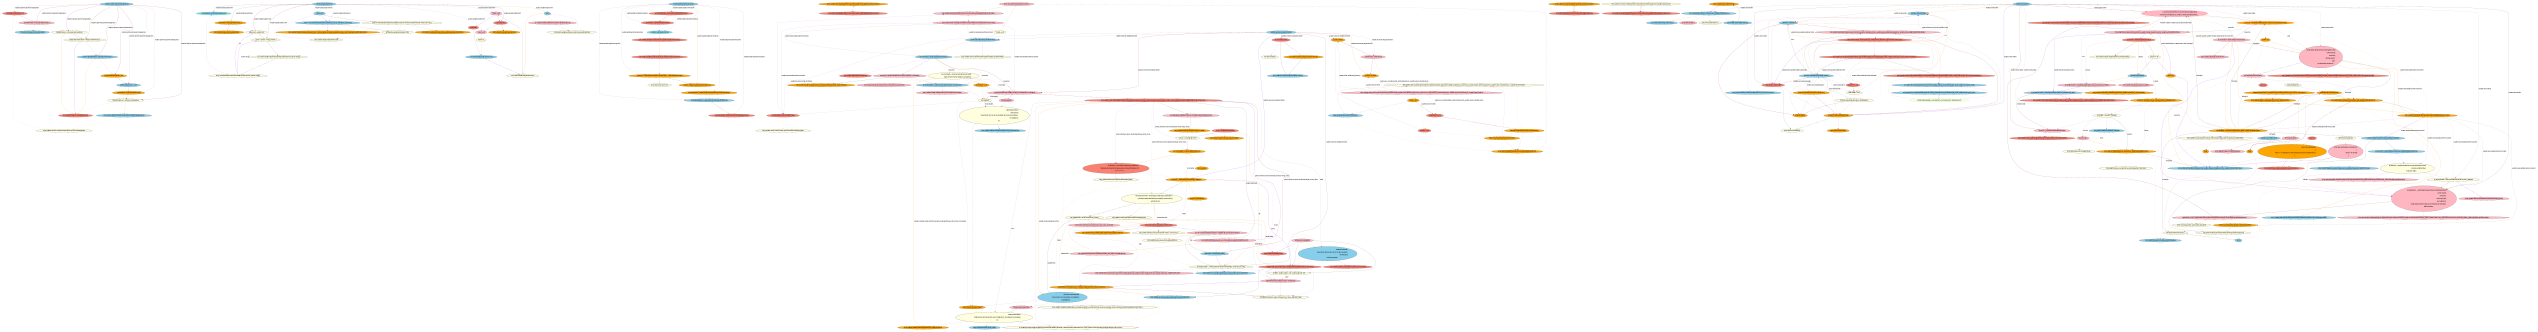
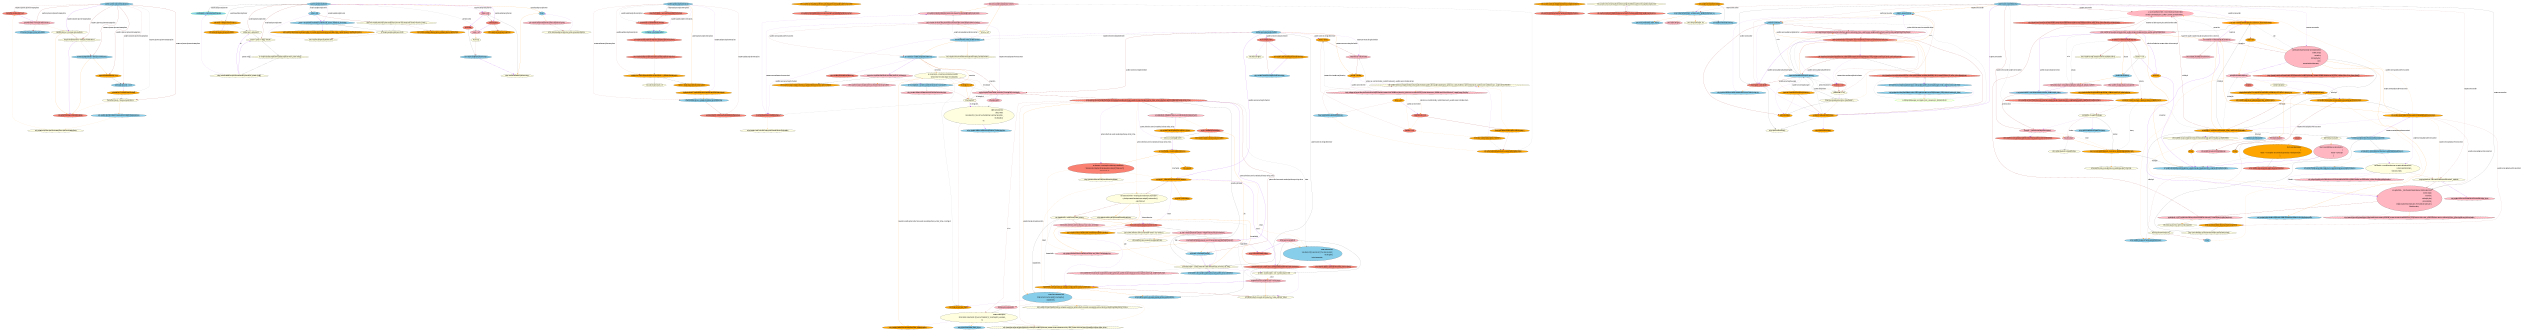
(2022, 4) -> (2008, 4)
(476, 19) -> (467, 19)
